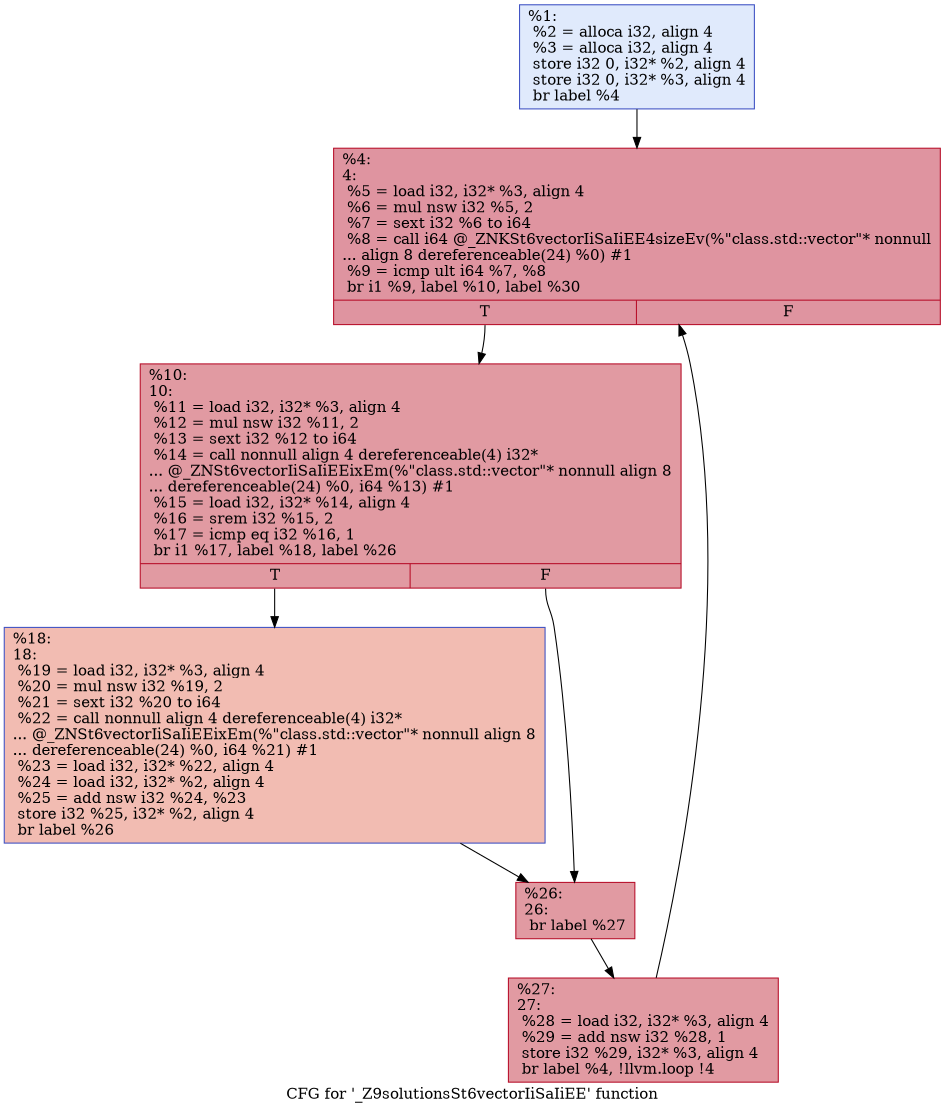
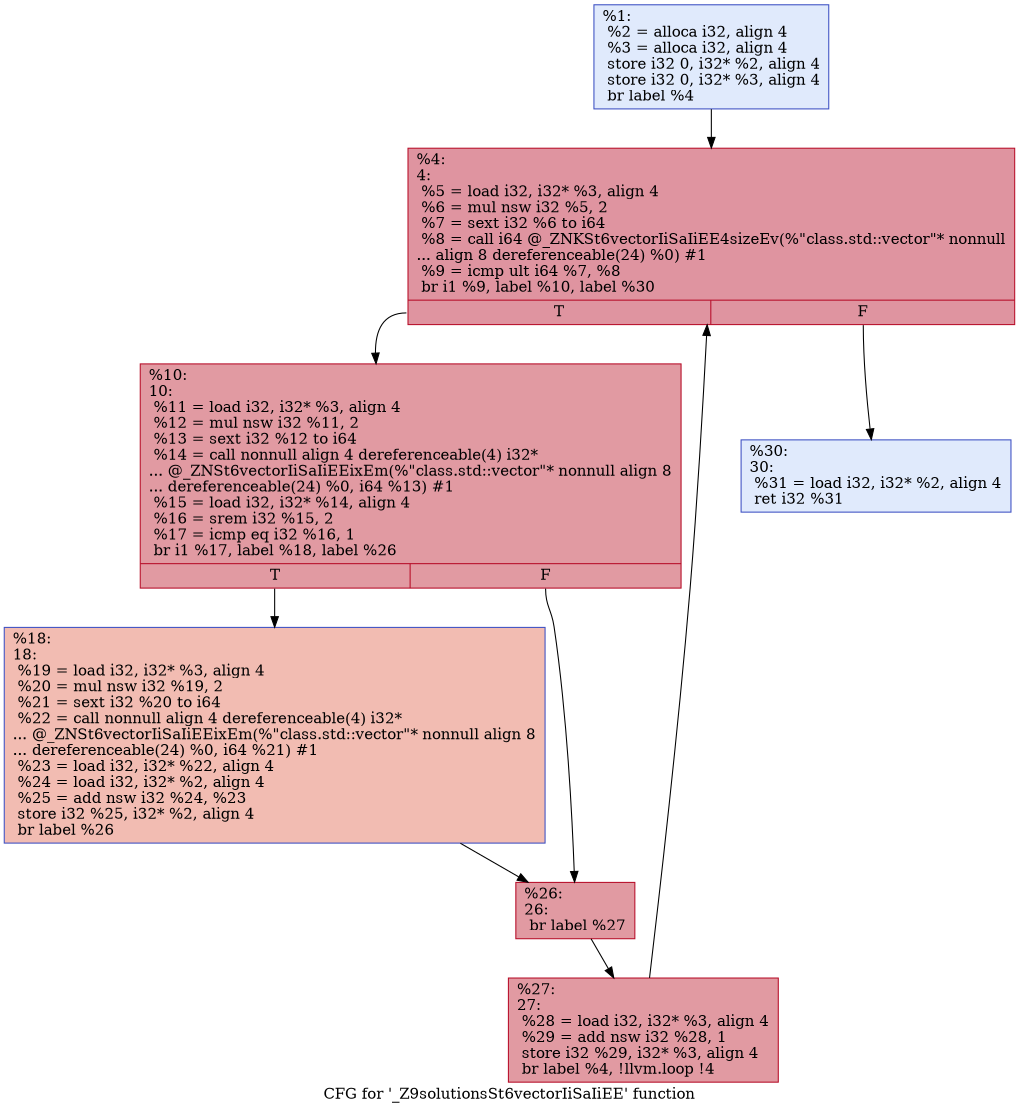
none -> (876, 476)
